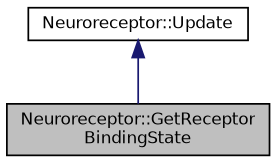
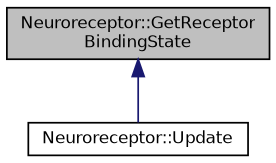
(138, 81) -> (138, 100)
